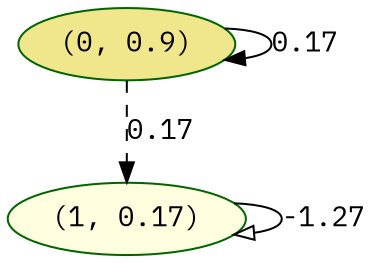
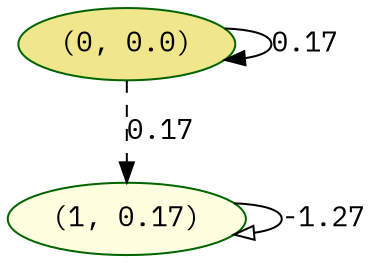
(127, 44) -> (127, 44)
